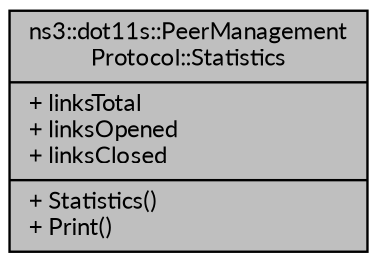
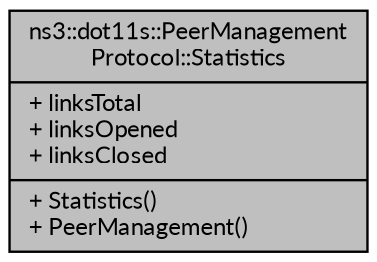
(72, 228) -> (140, 228)
